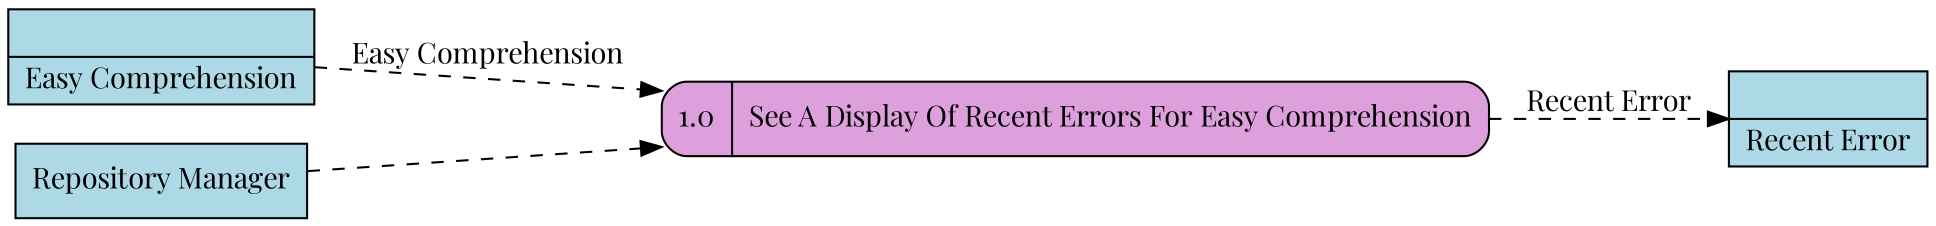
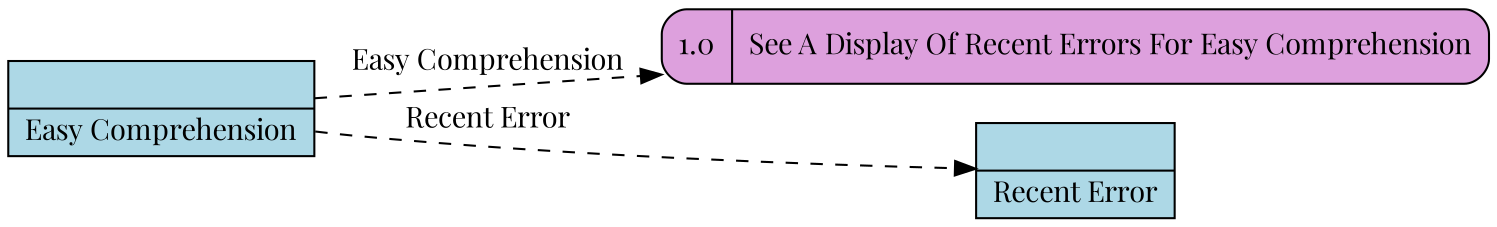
(1598, 119) -> (634, 156)
(161, 181) -> none
